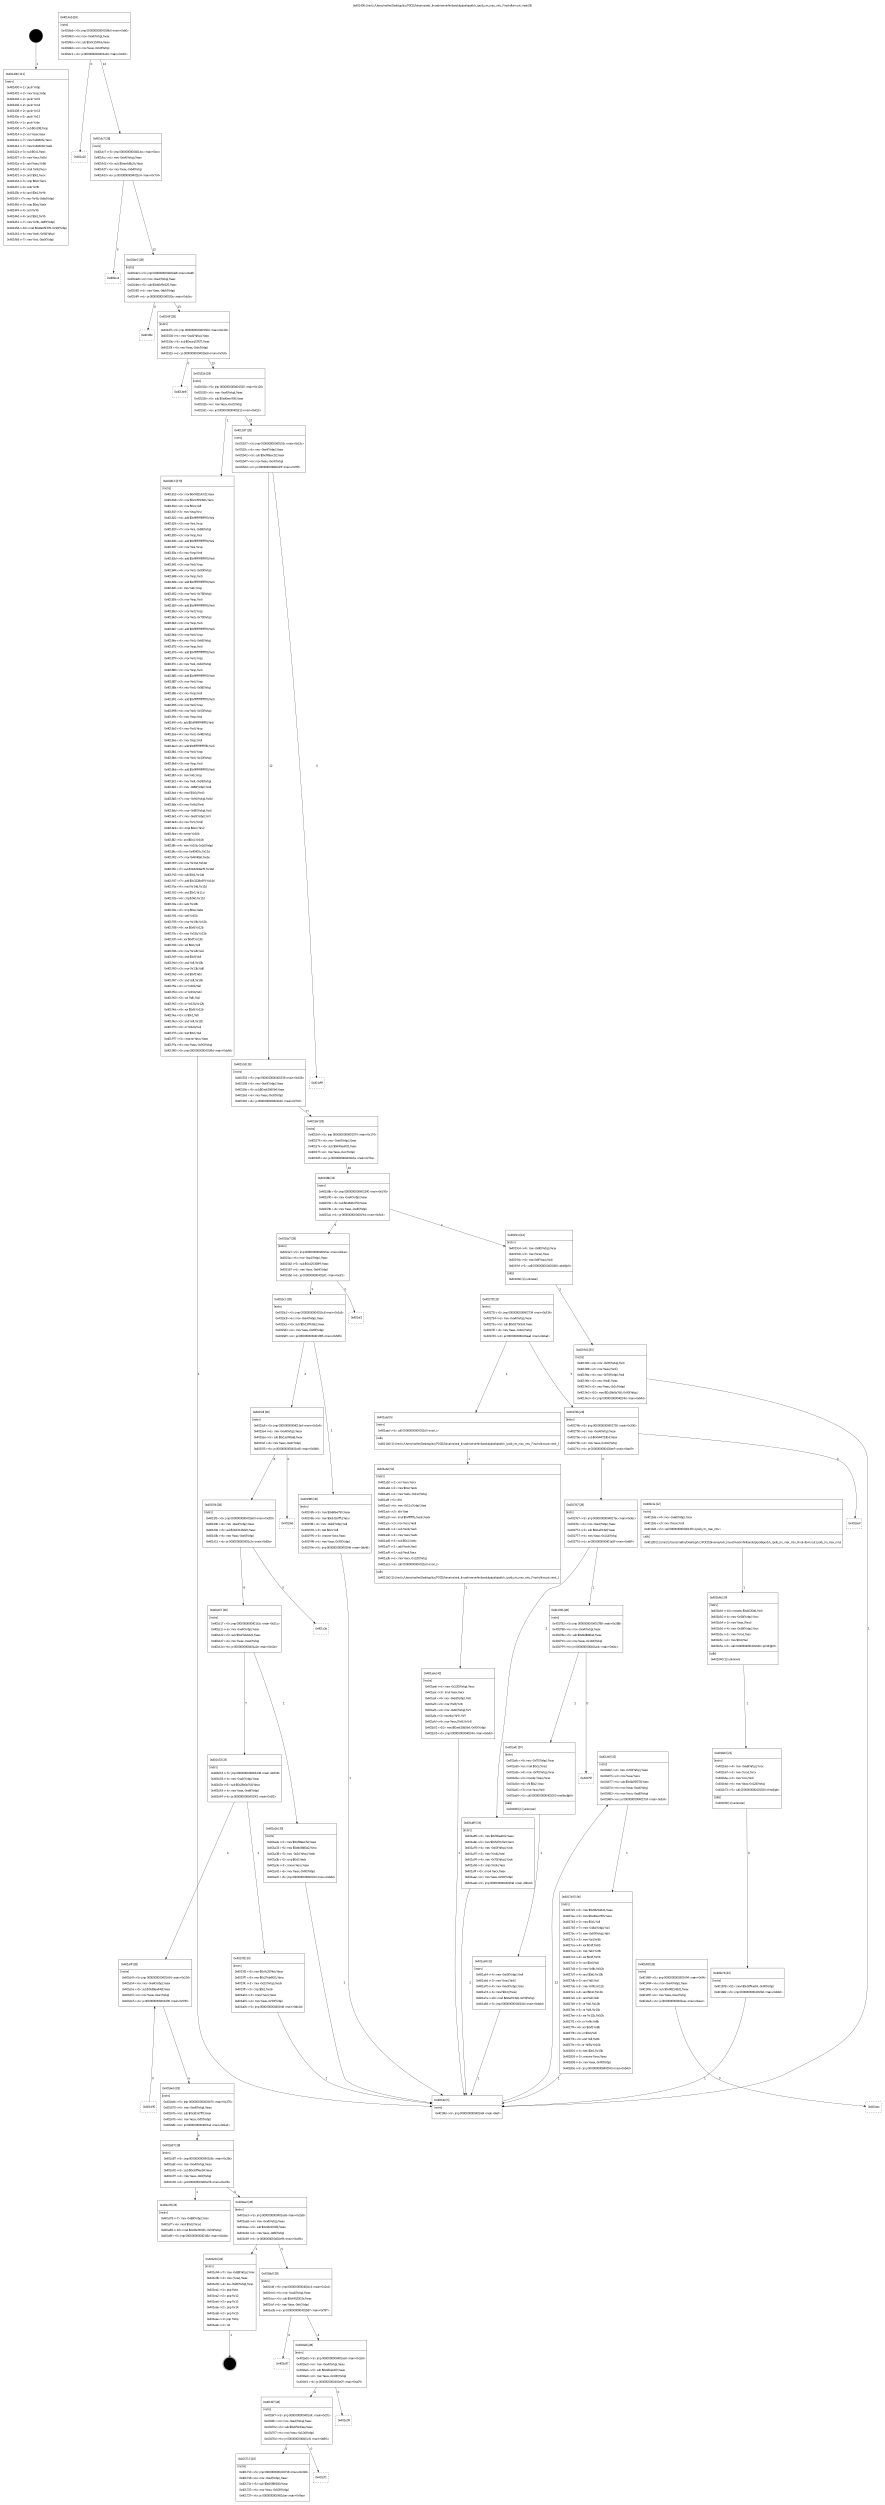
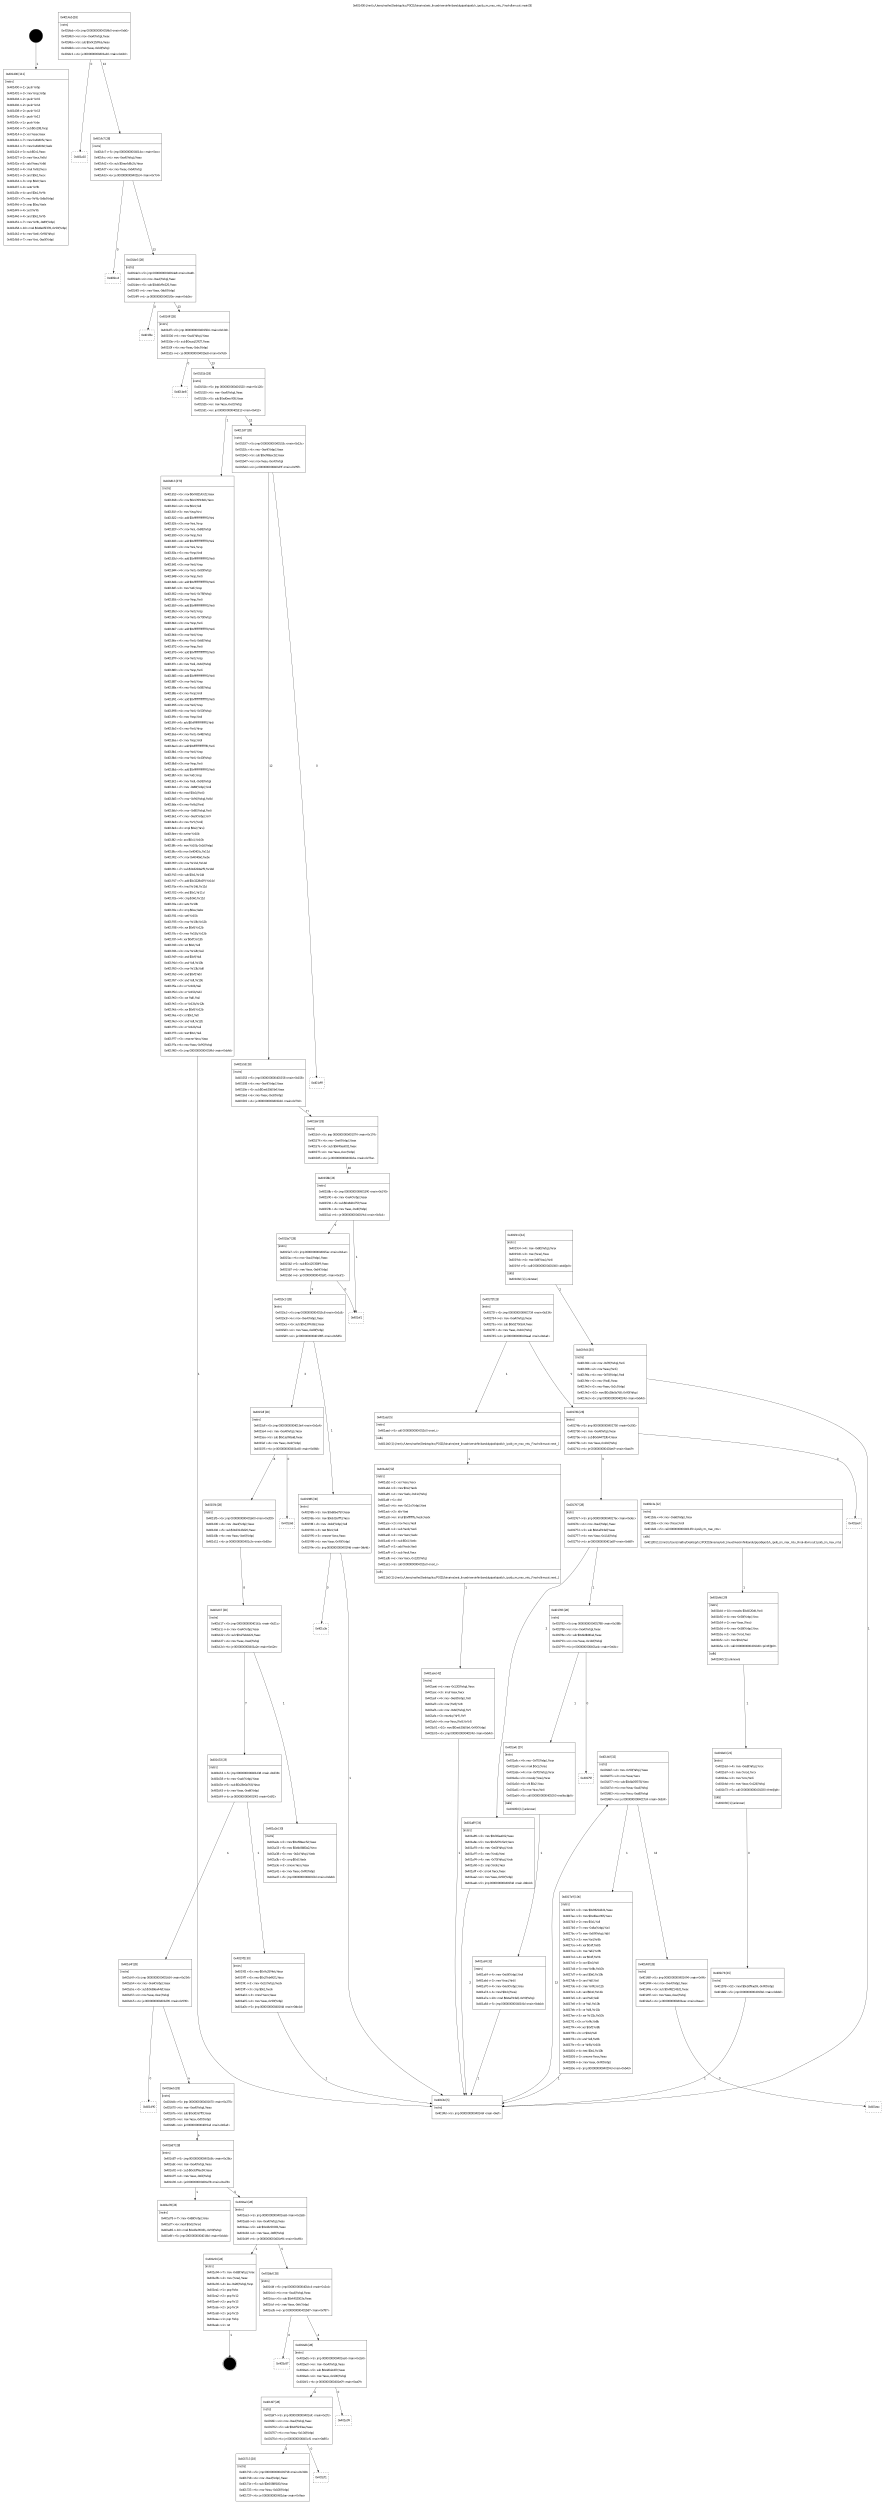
(447, 1227) -> (355, 1265)
(281, 1587) -> (326, 1587)
none -> (652, 1881)
(331, 2025) -> none
(153, 2055) -> (150, 2053)
